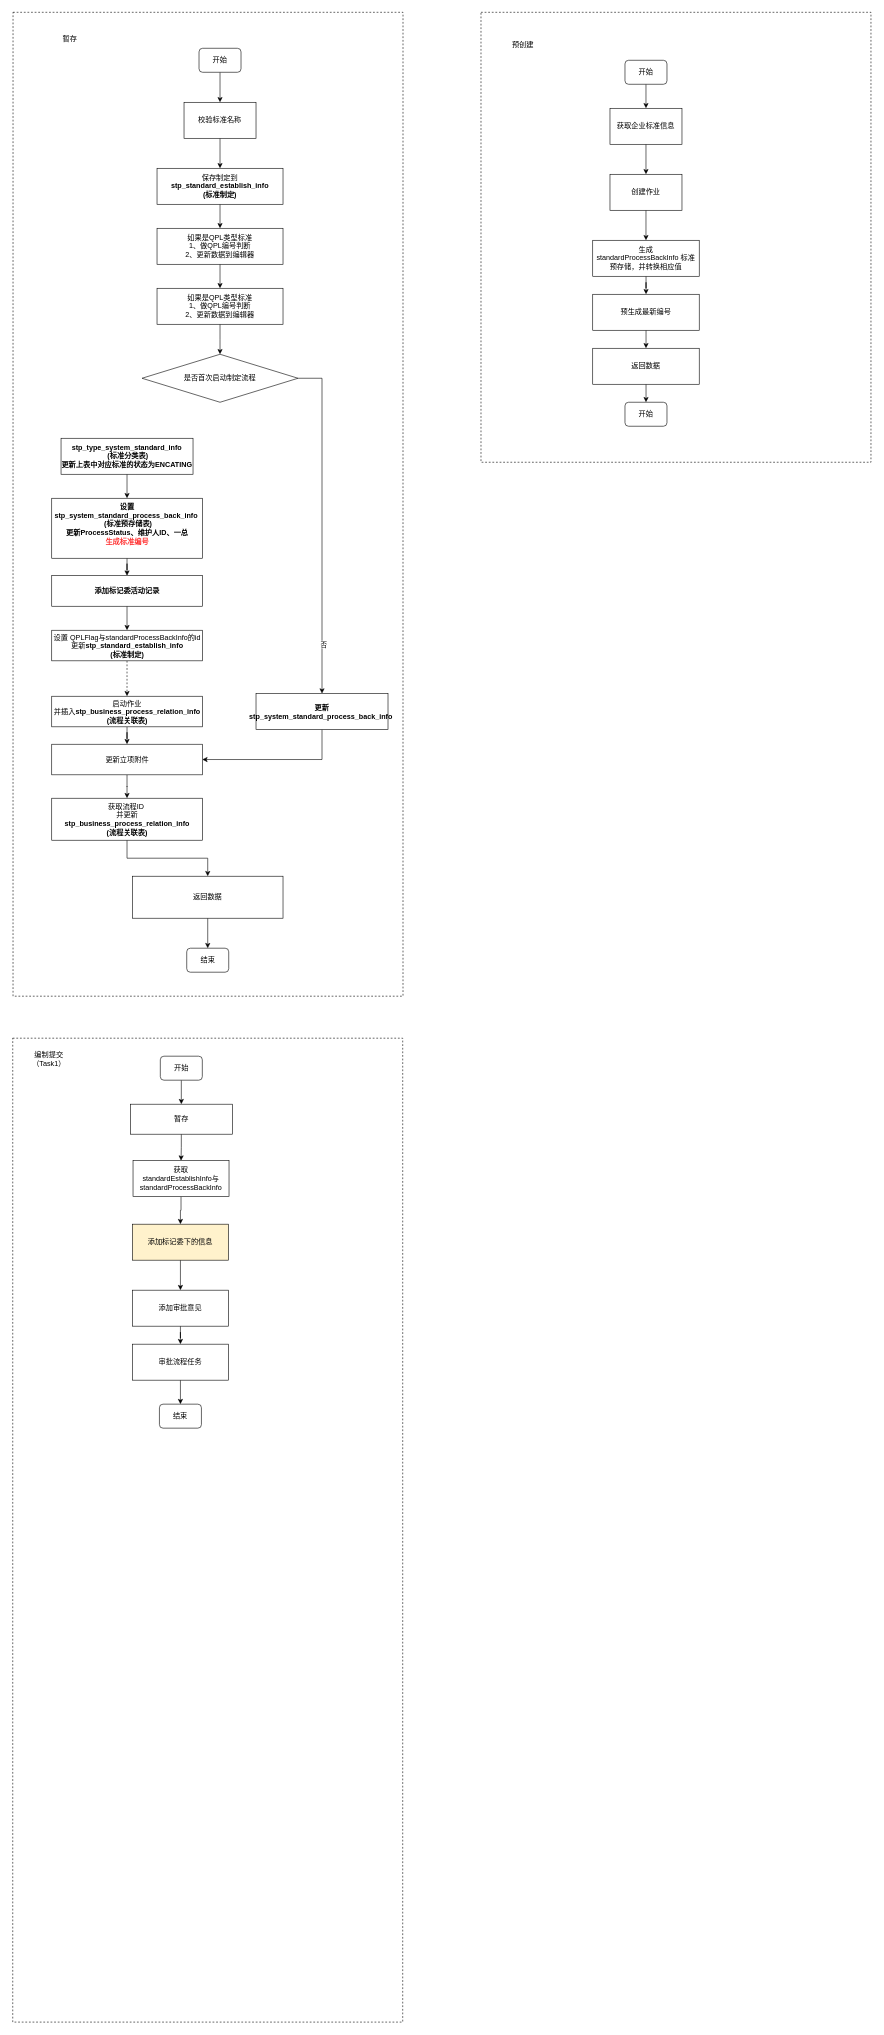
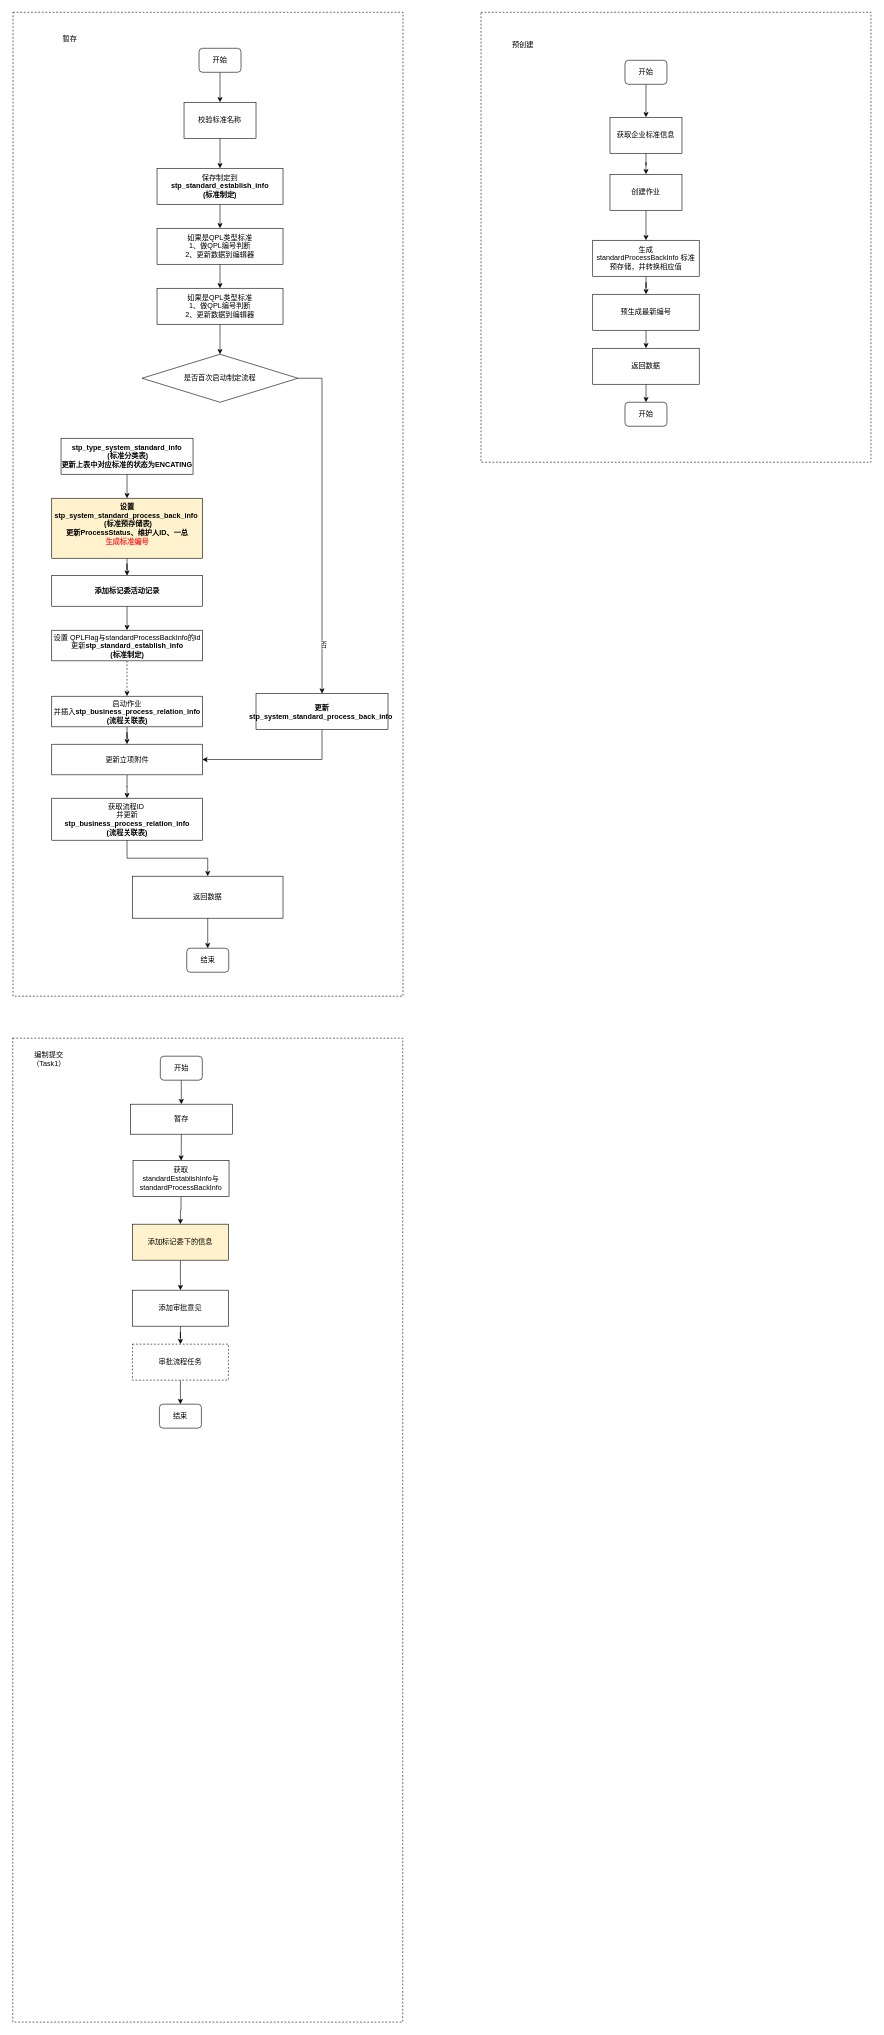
(646, 126) -> (646, 135)
(127, 528) -> (127, 528)
(180, 1362) -> (180, 1362)
